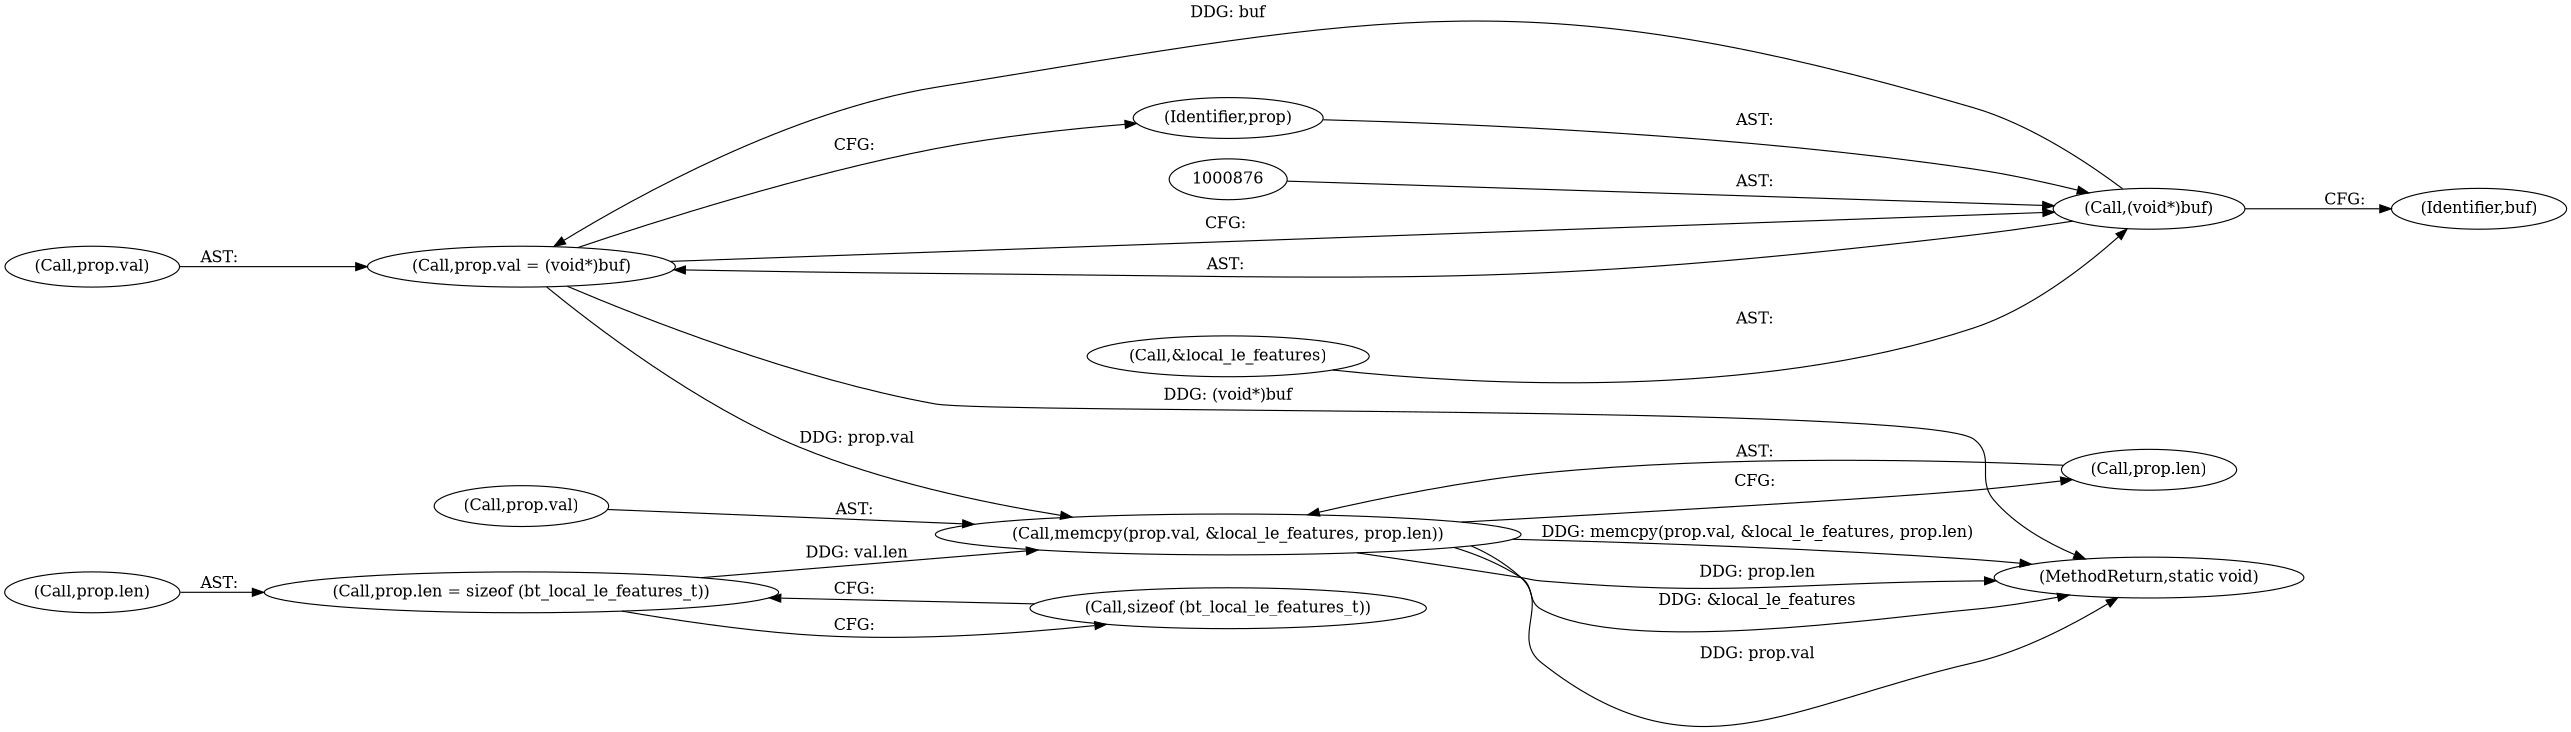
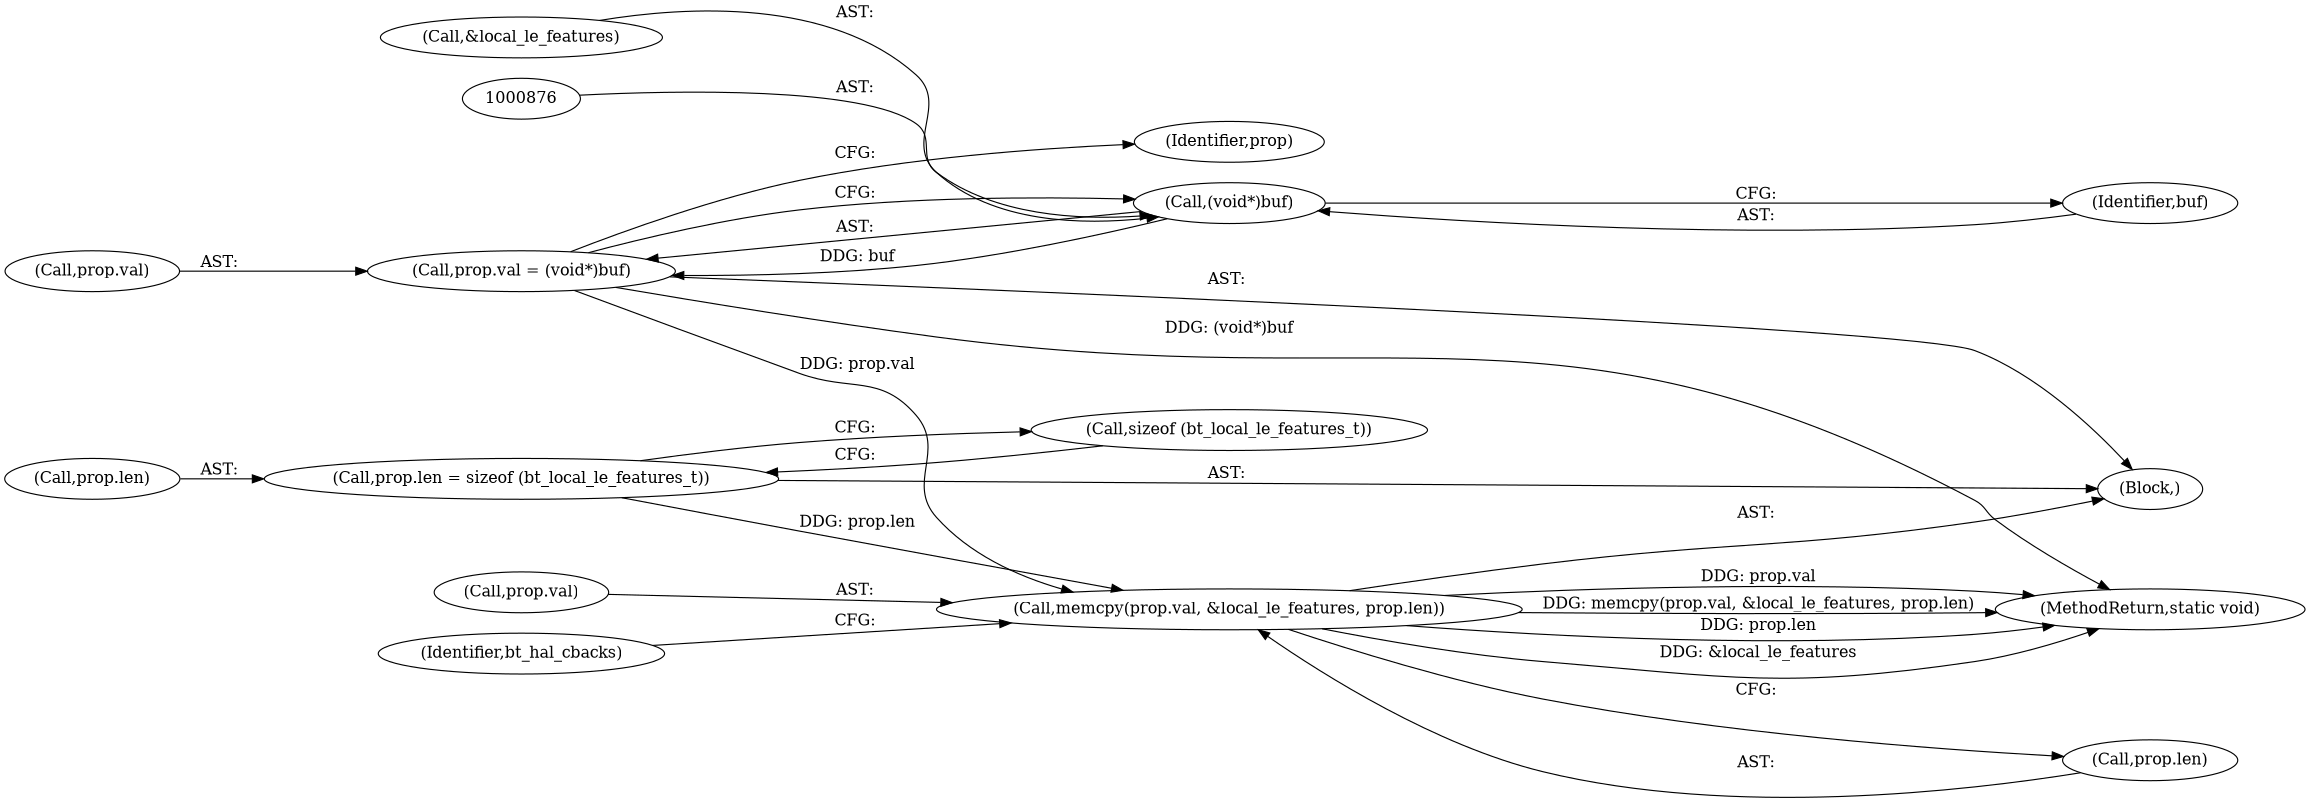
(1702, 139) -> (1703, 230)
none -> (2150, 489)
(857, 553) -> (858, 523)
none -> (521, 654)
